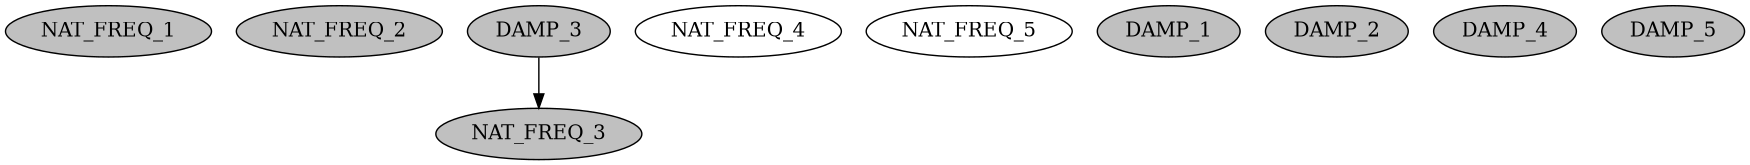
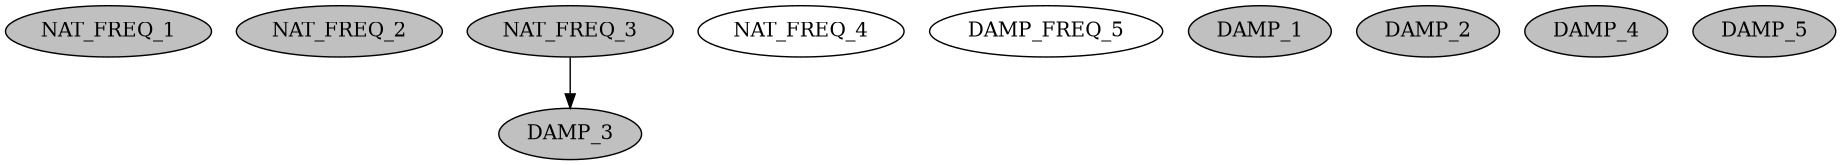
(969, 31) -> (1046, 31)
(539, 76) -> (570, 76)
